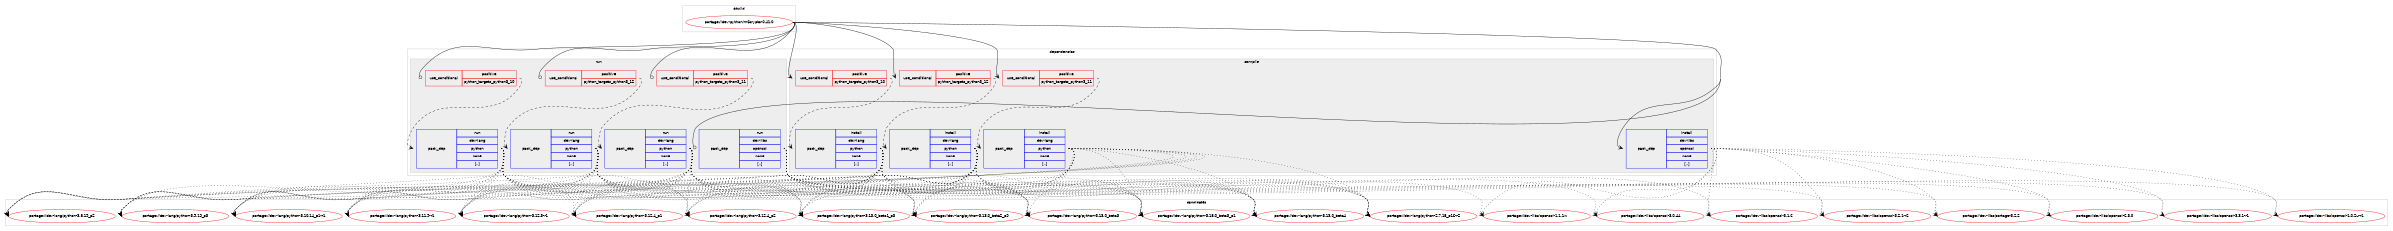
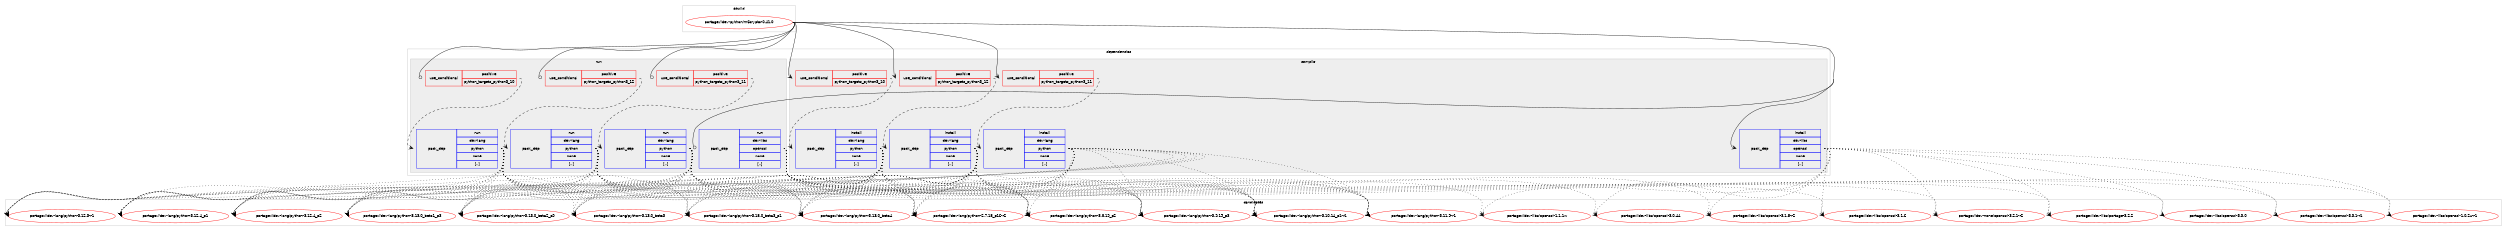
none -> (1764, 216)
(1878, 216) -> (1991, 216)
(2104, 216) -> (2218, 216)
